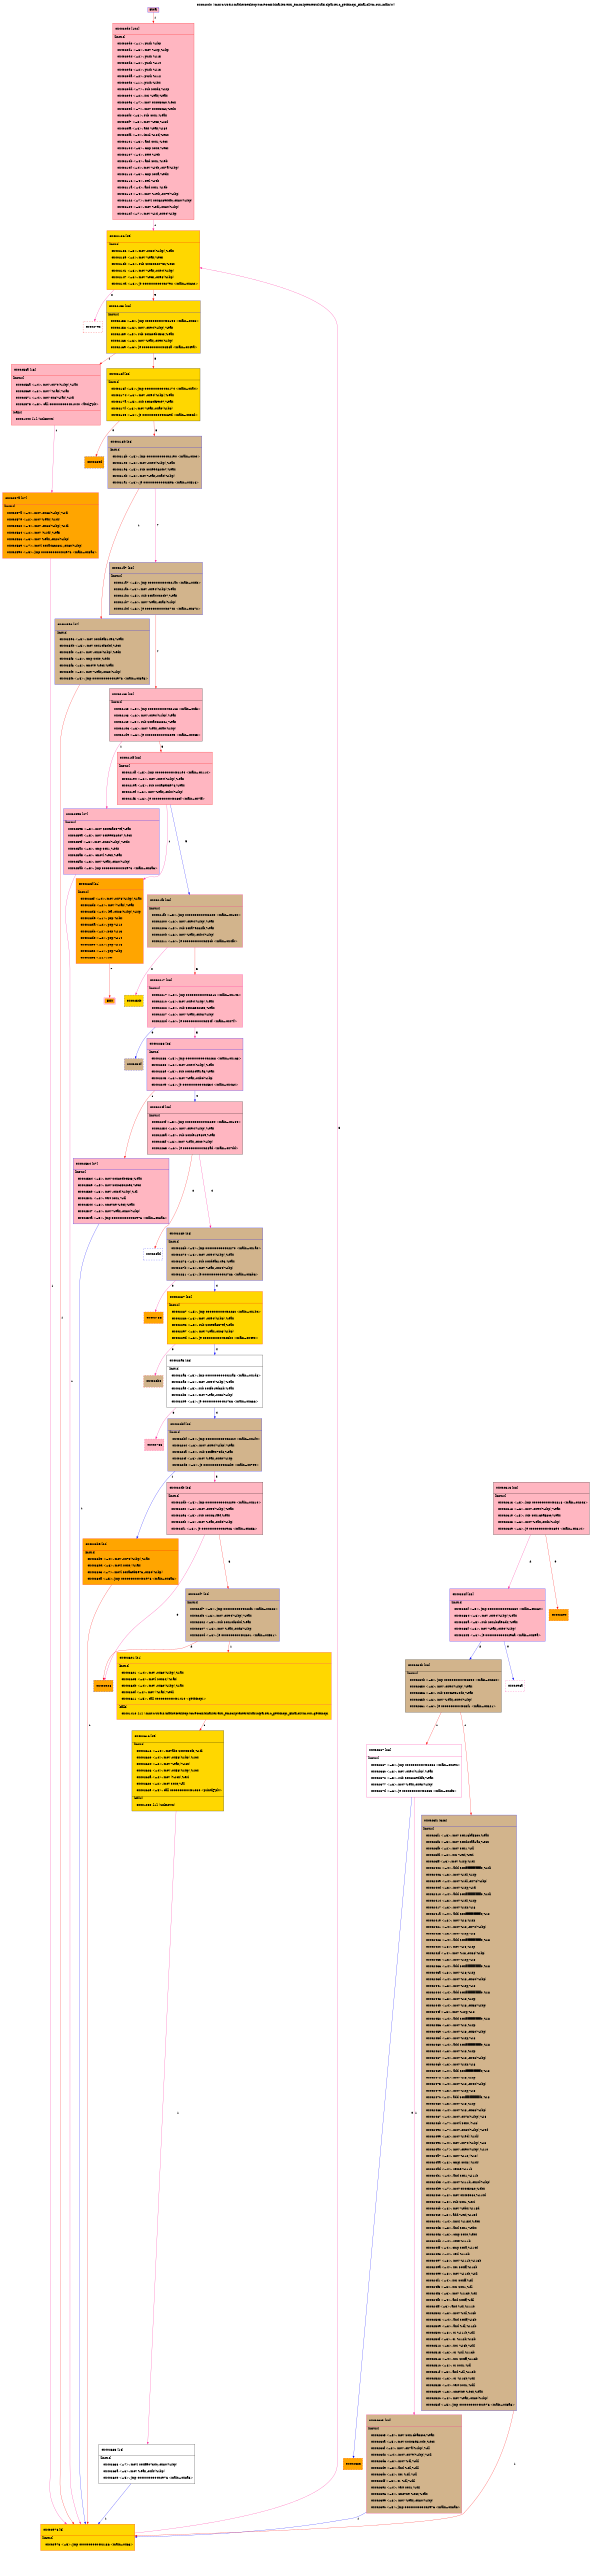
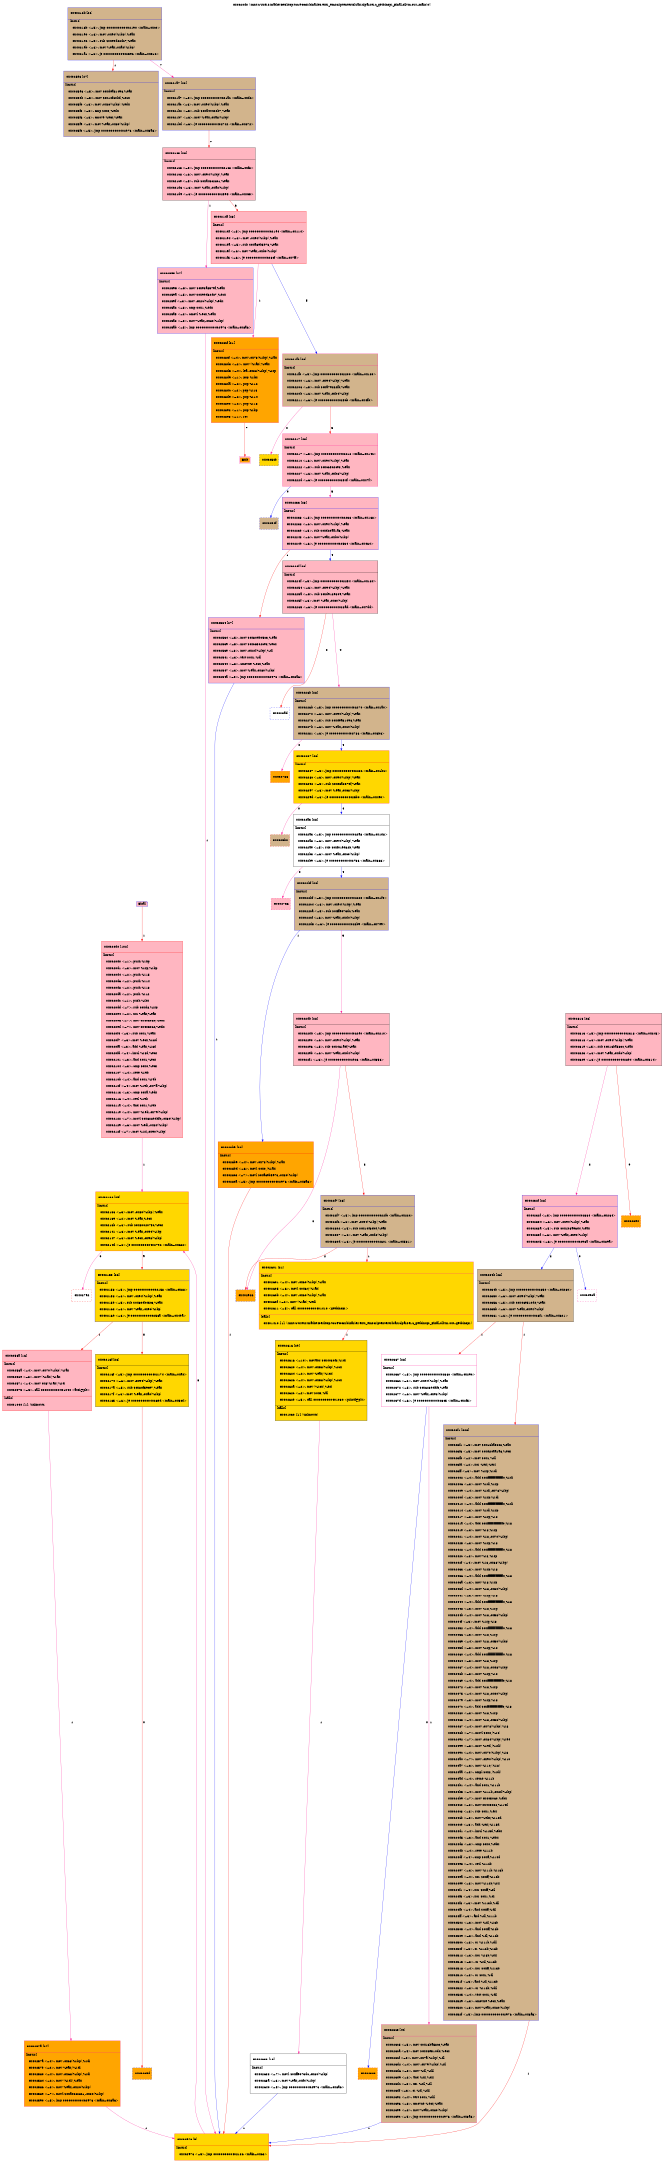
(154, 427) -> none
(60, 1603) -> none
